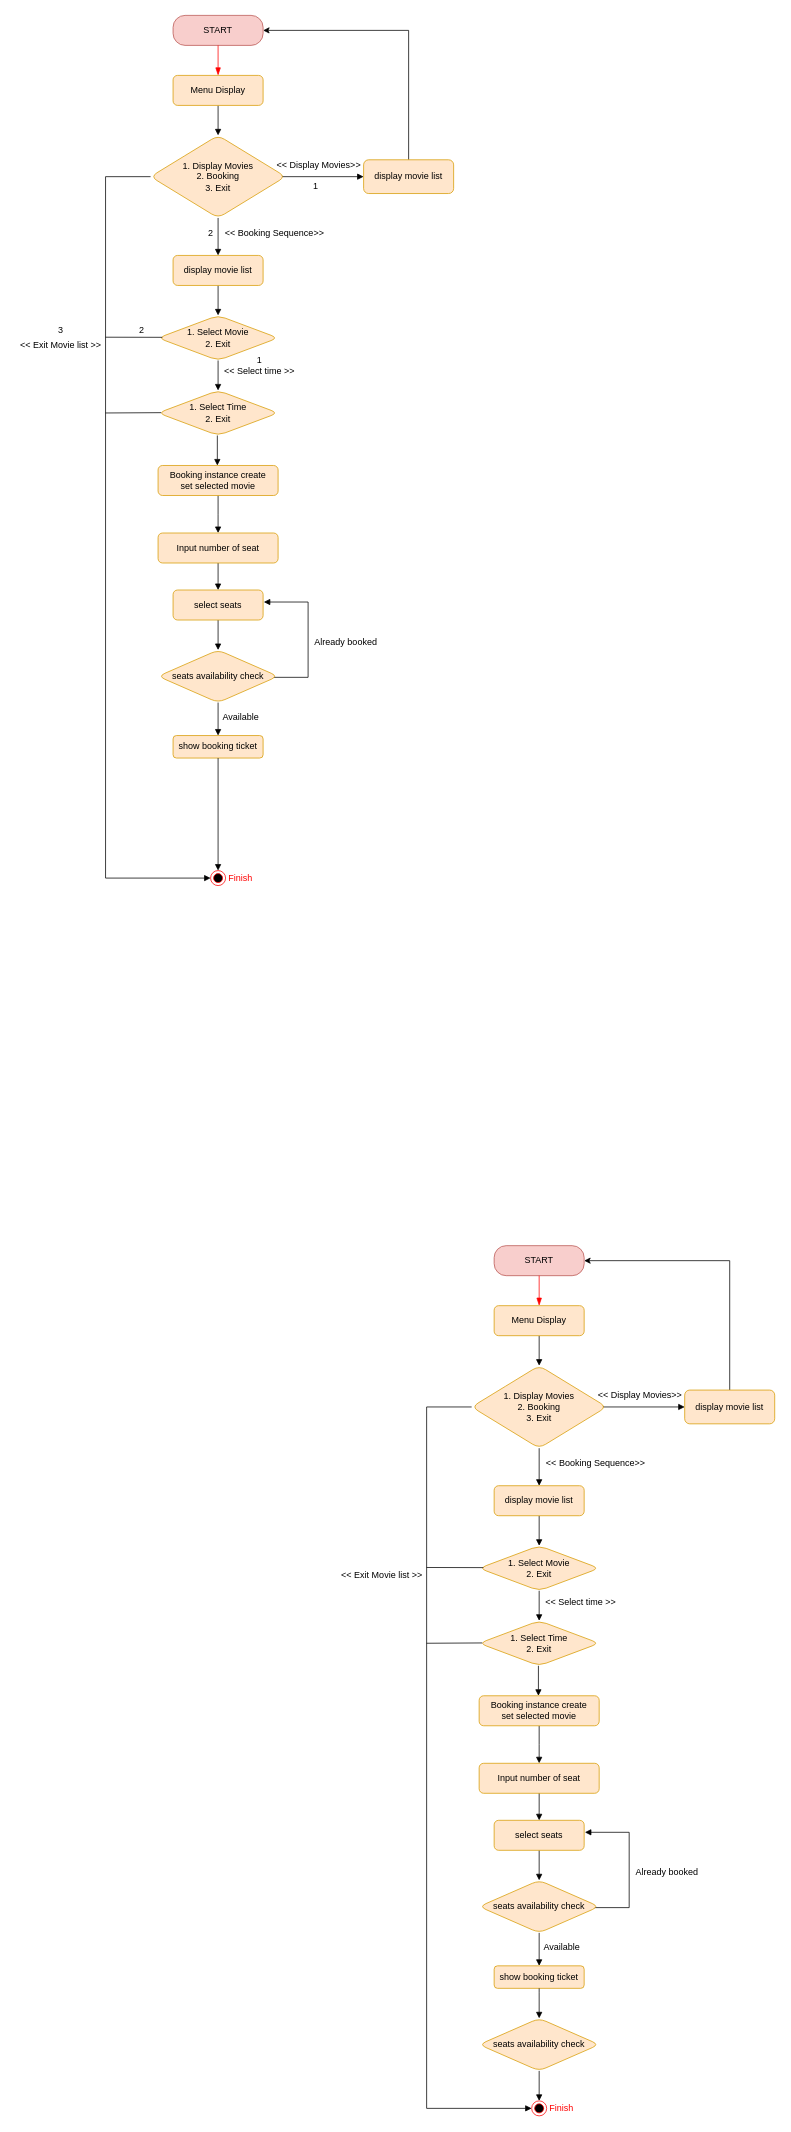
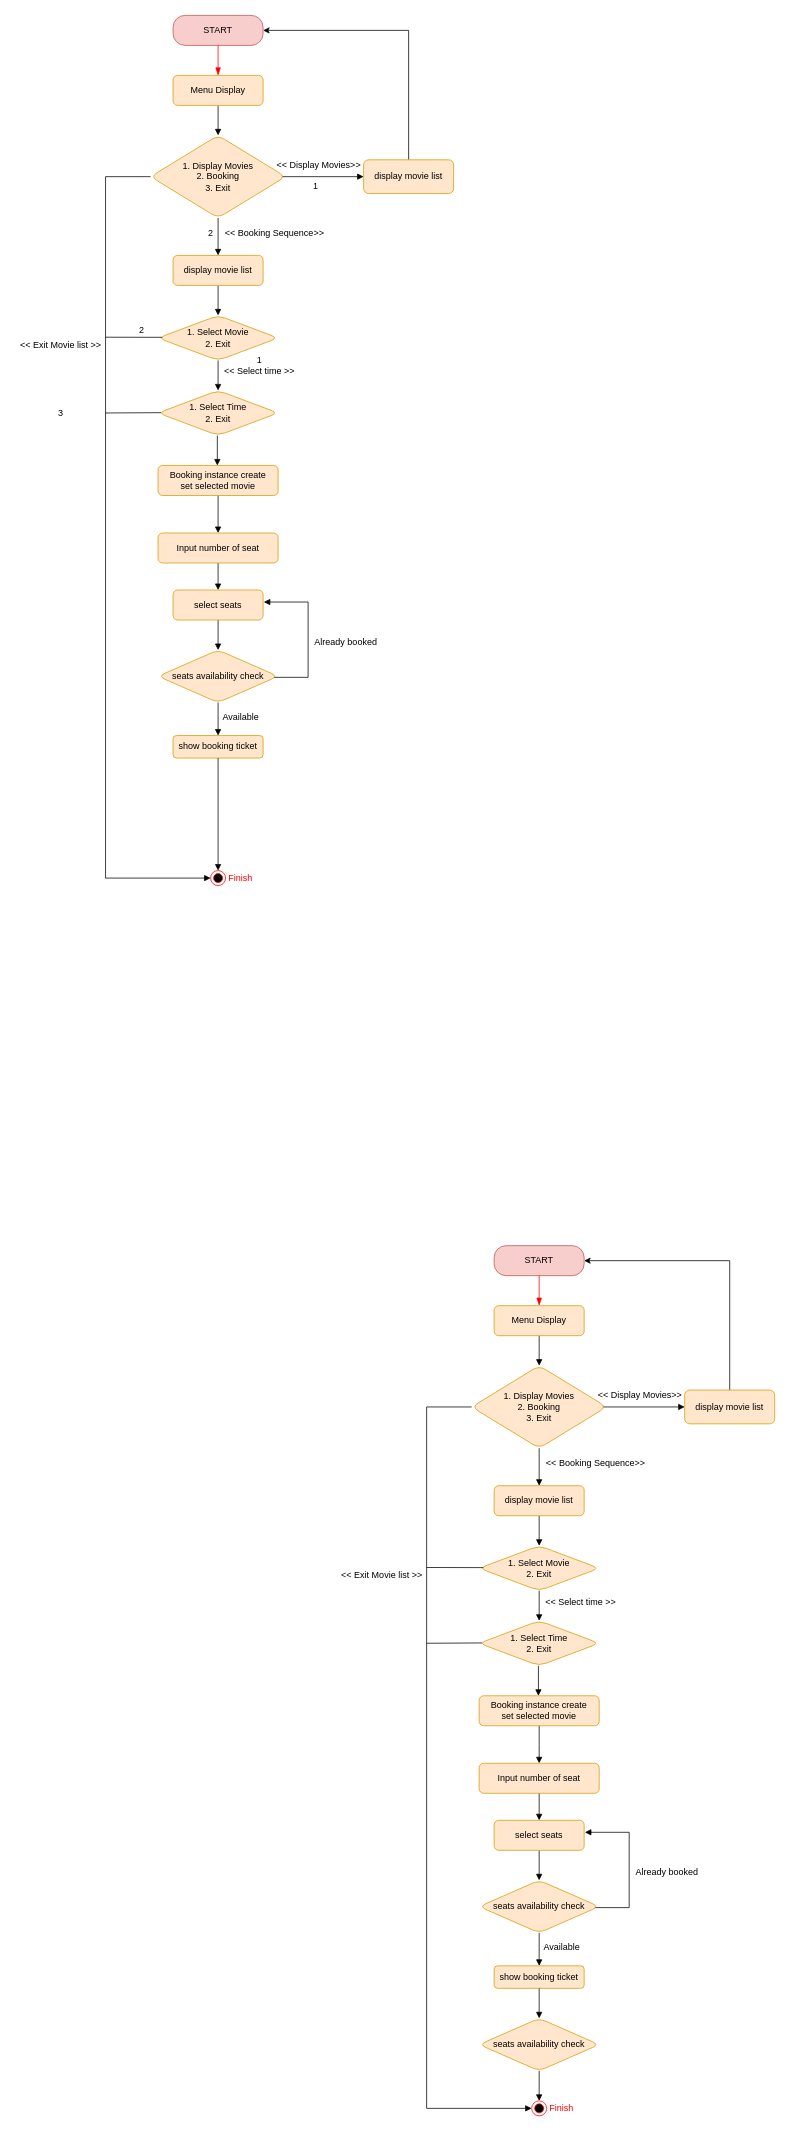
(60, 330) -> (60, 413)
